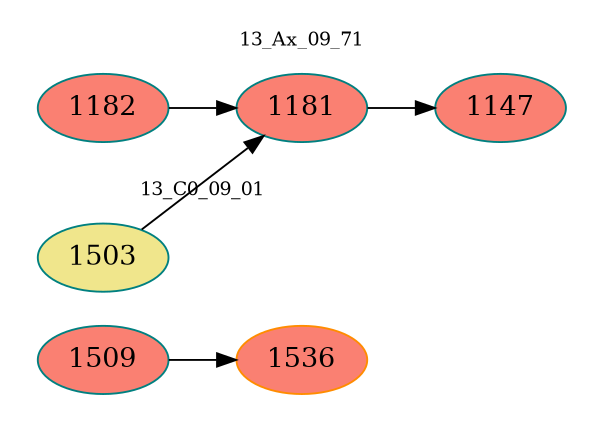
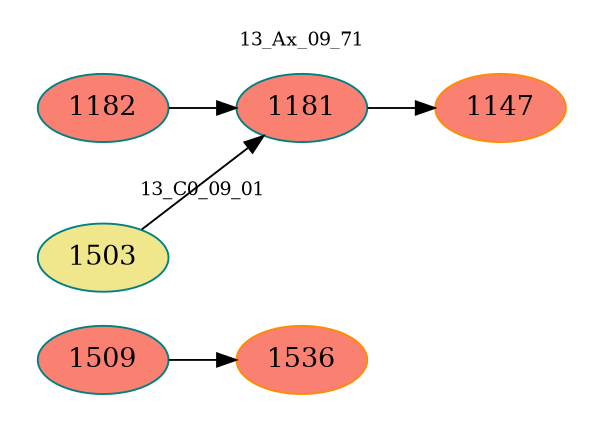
(501, 108) -> (501, 108)
